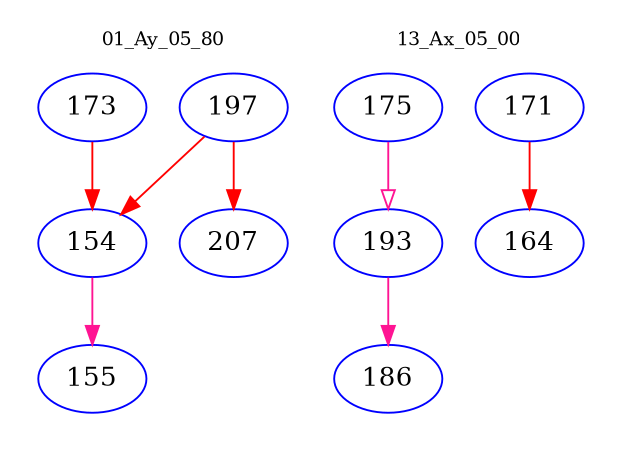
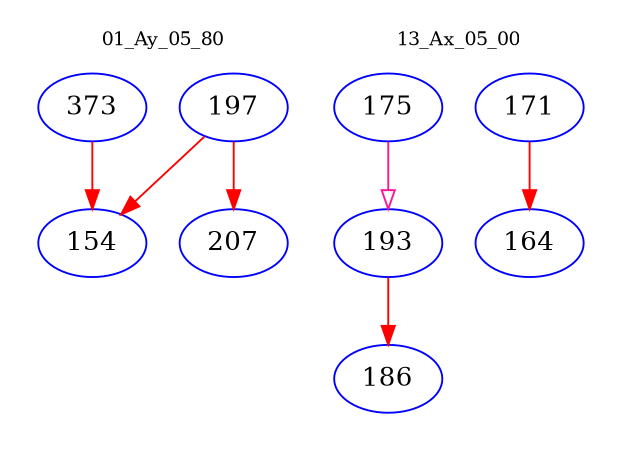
(92, 107) -> (92, 107)
(388, 302) -> (388, 302)
(92, 379) -> none
